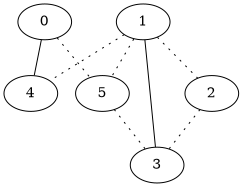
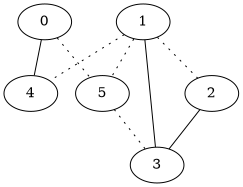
(184, 129) -> (184, 129)
